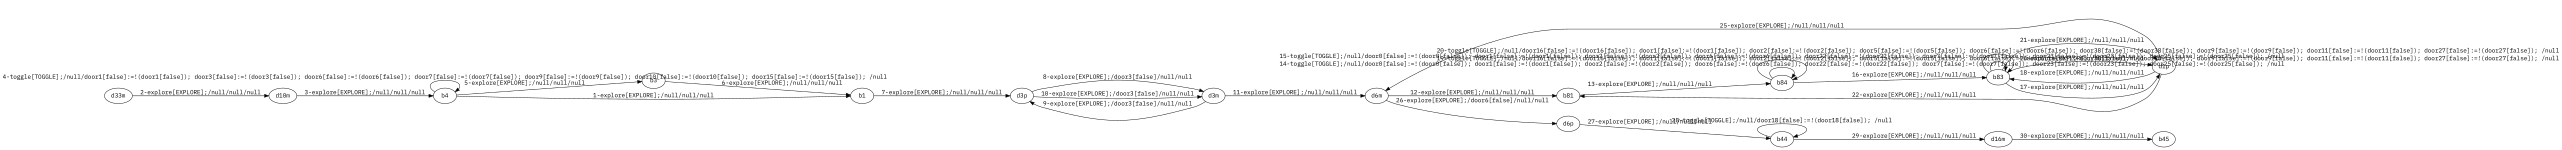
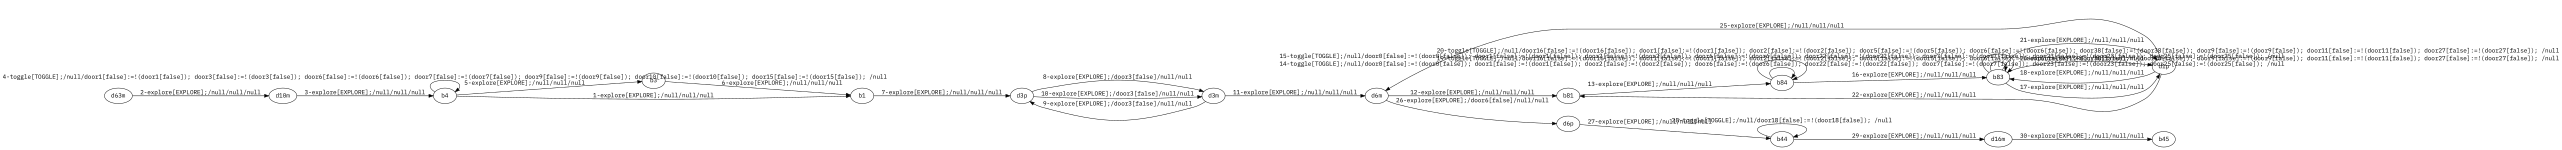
(118, 96) -> (118, 96)
